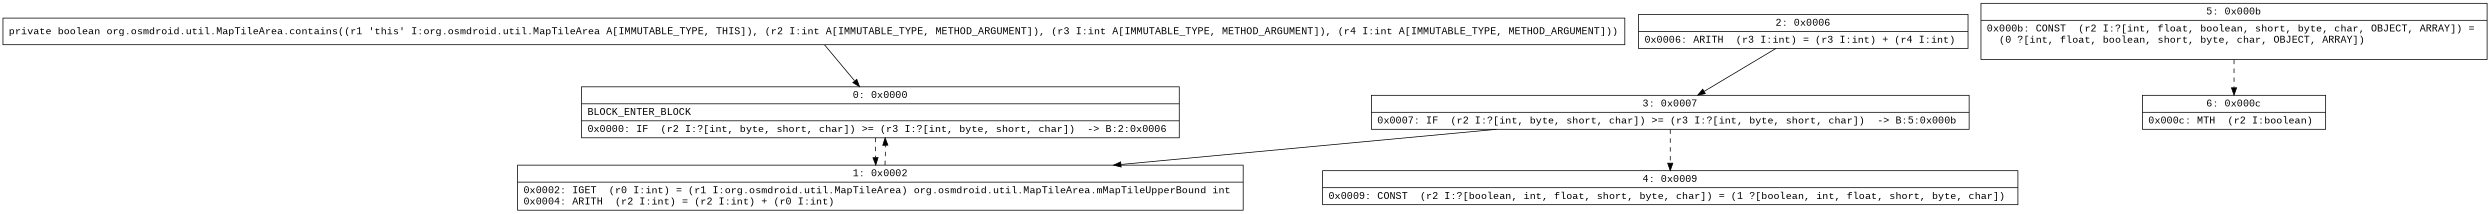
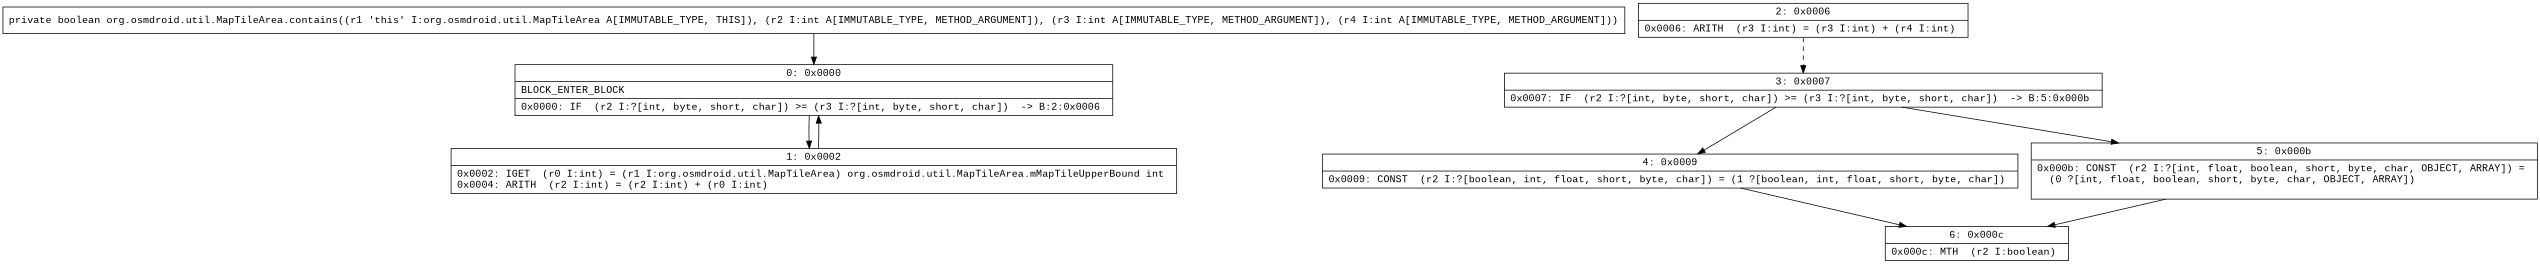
(1740, 70) -> (1803, 52)
(2234, 74) -> (2110, 212)
(1670, 146) -> (1740, 129)
(1309, 147) -> (2006, 124)
(875, 148) -> (809, 128)
(885, 155) -> (819, 136)
none -> (1820, 206)
